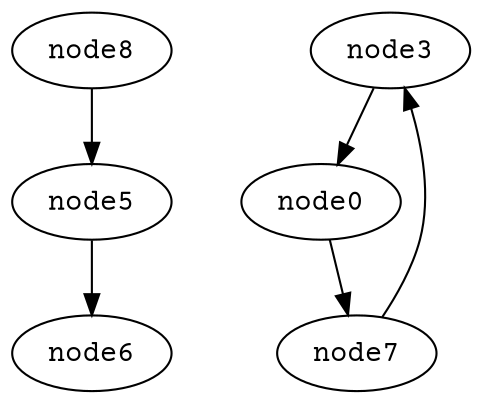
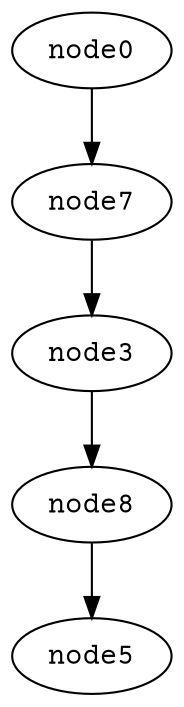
(360, 117) -> (92, 419)
(92, 353) -> none
